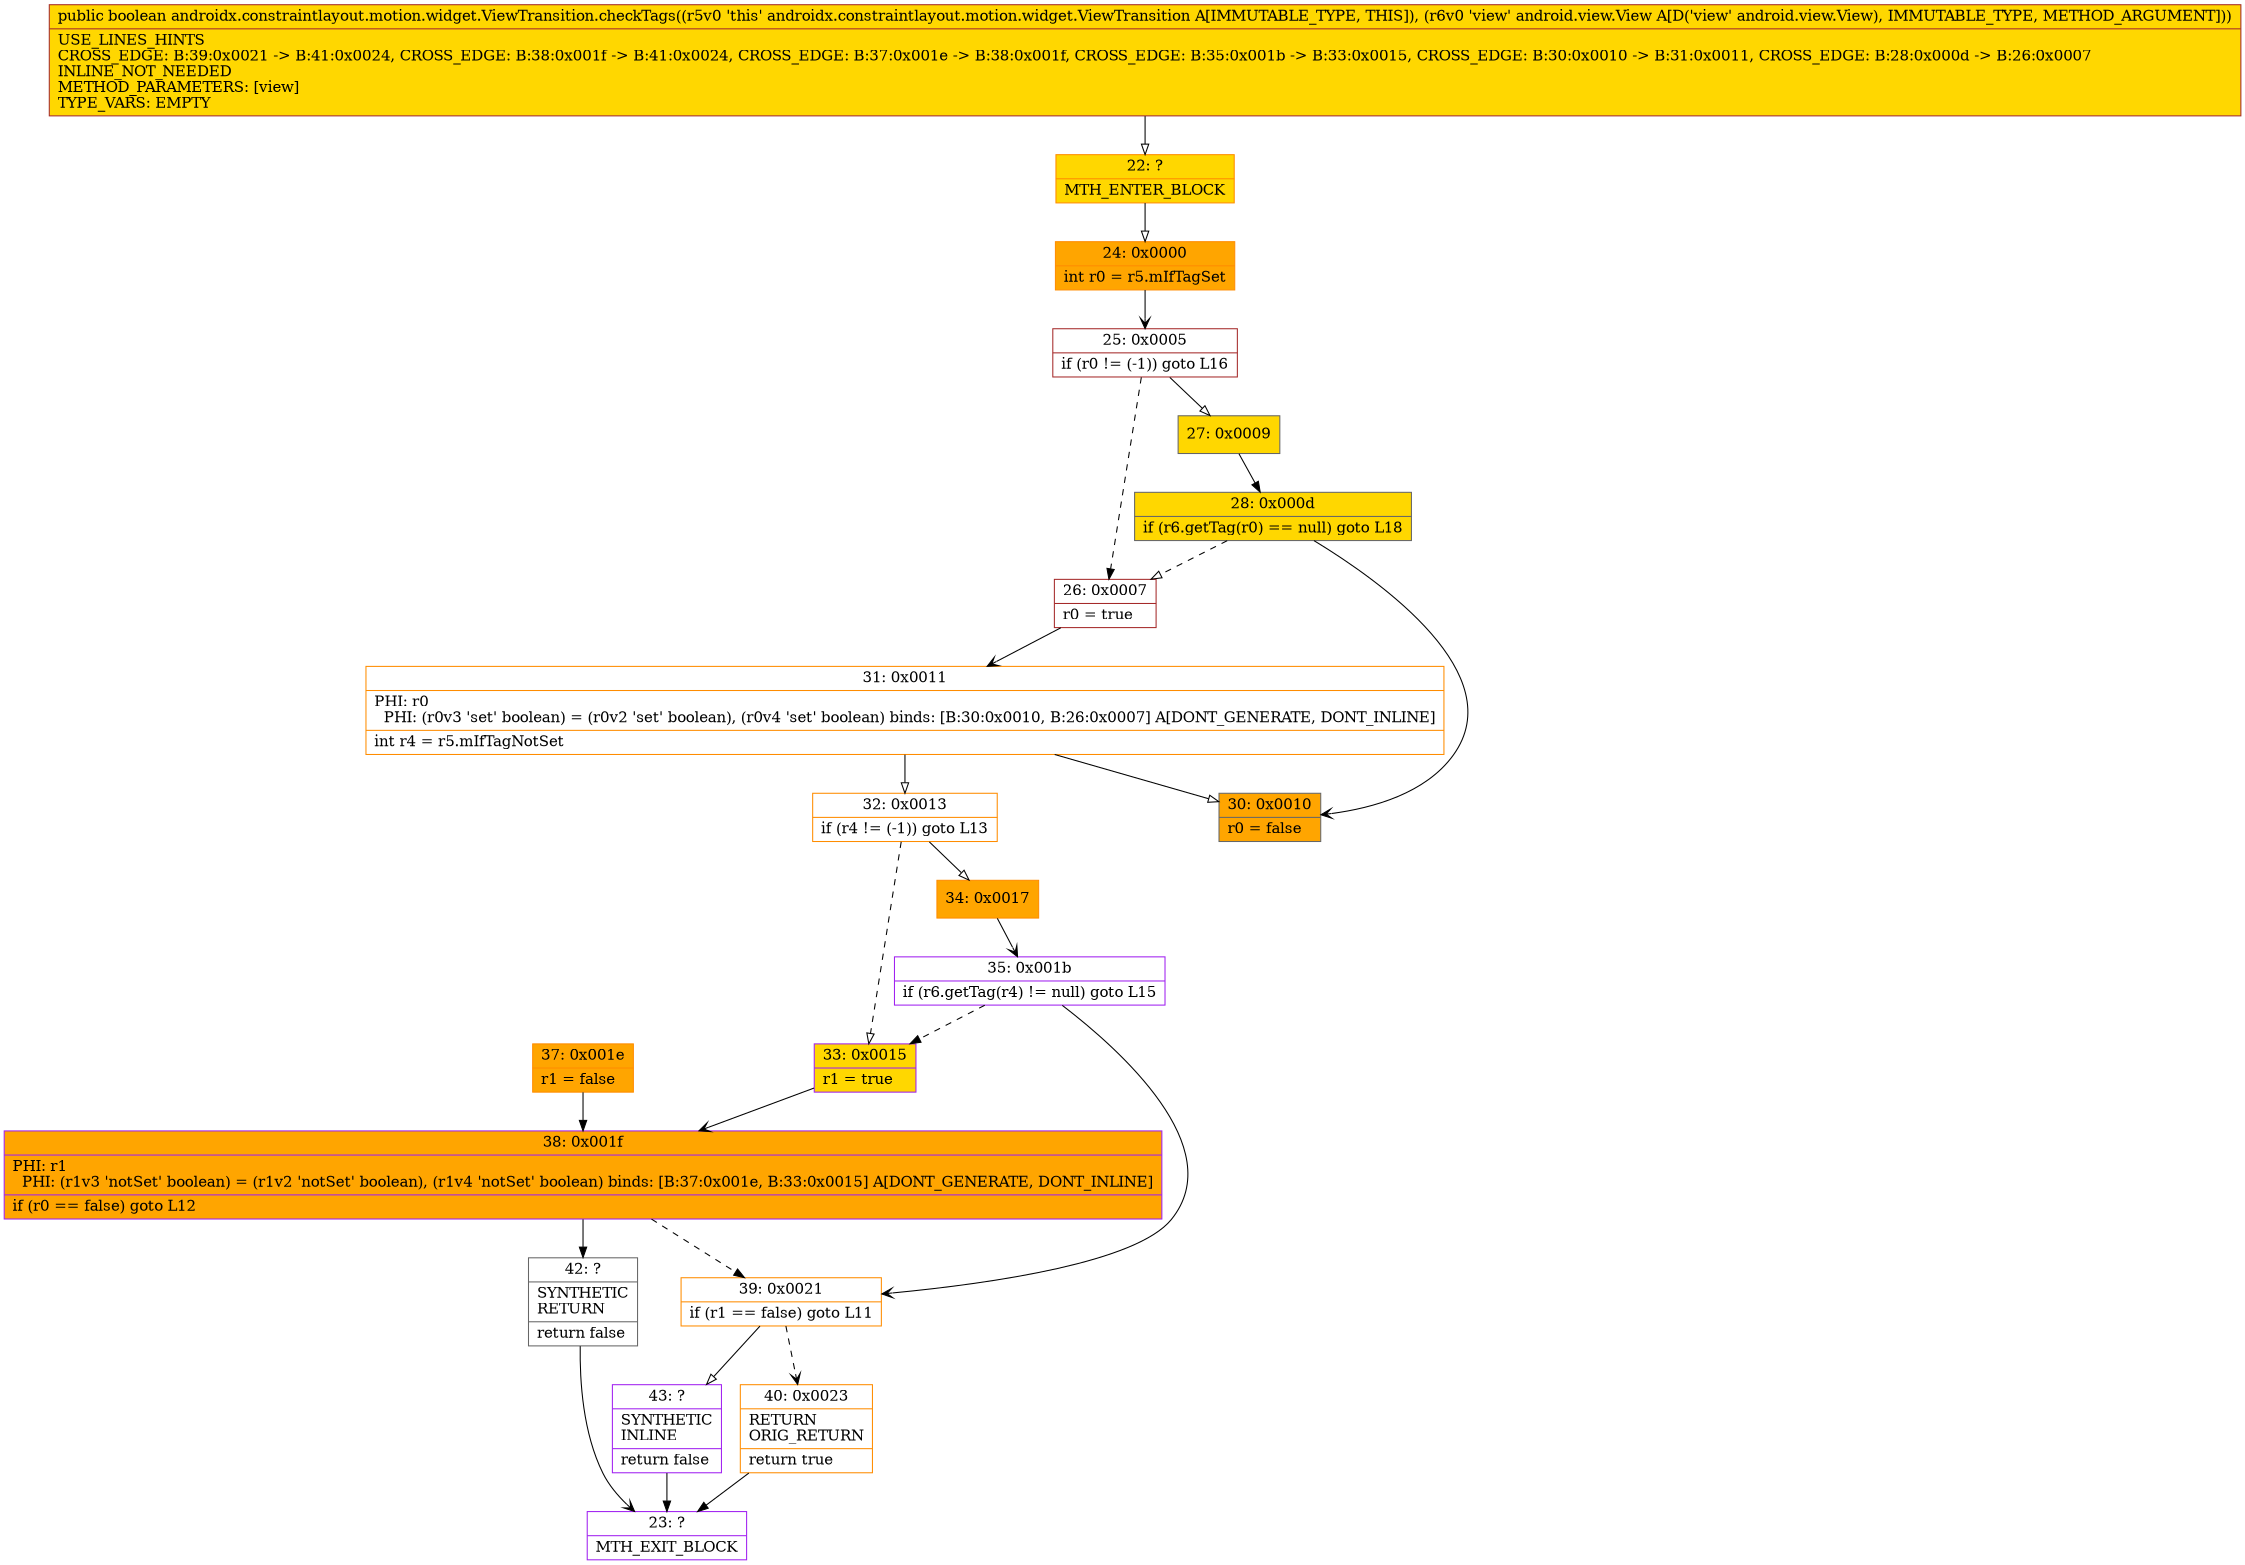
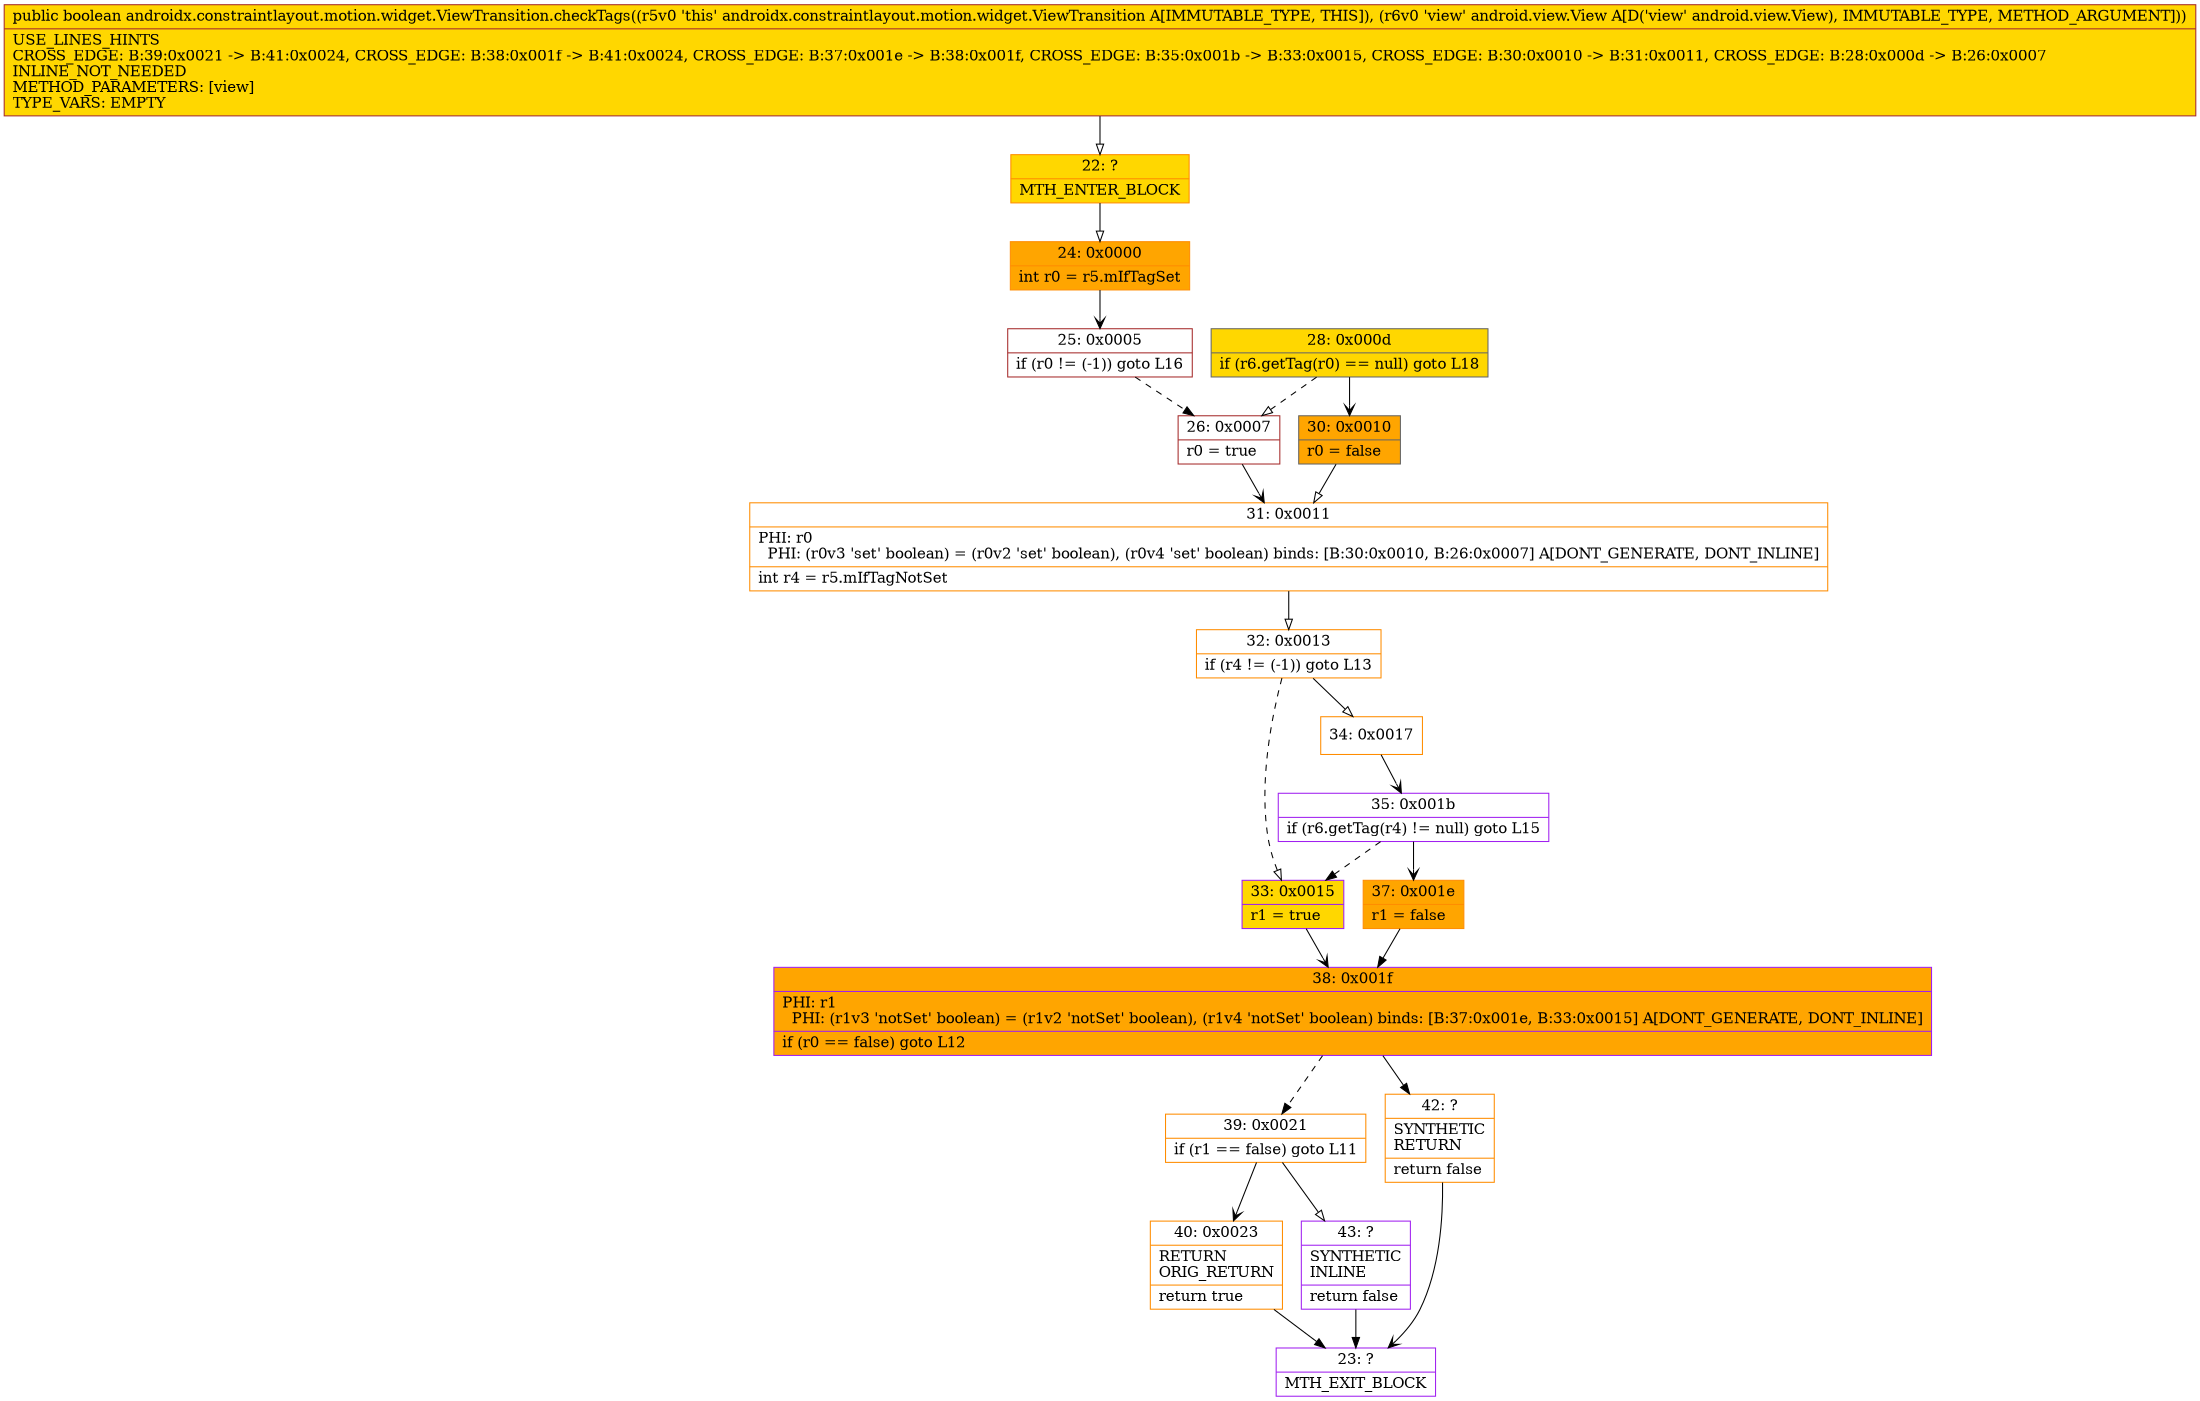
(1229, 435) -> none
(1132, 777) -> (1328, 479)
(988, 899) -> (1372, 736)
(1161, 1228) -> (1414, 856)
(583, 1302) -> (1440, 1138)
(791, 1350) -> (1247, 1187)
